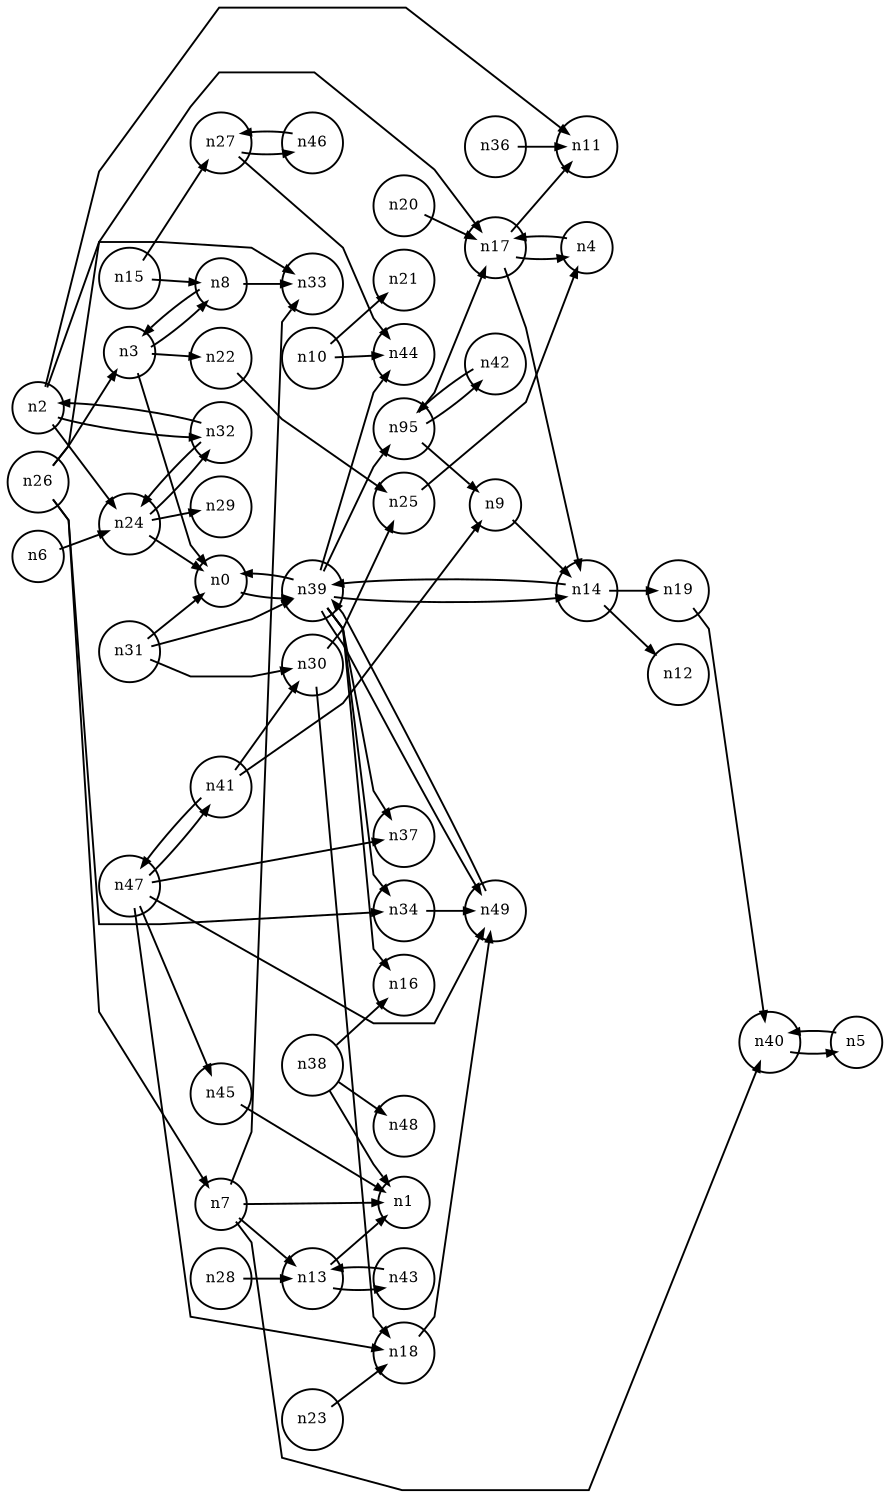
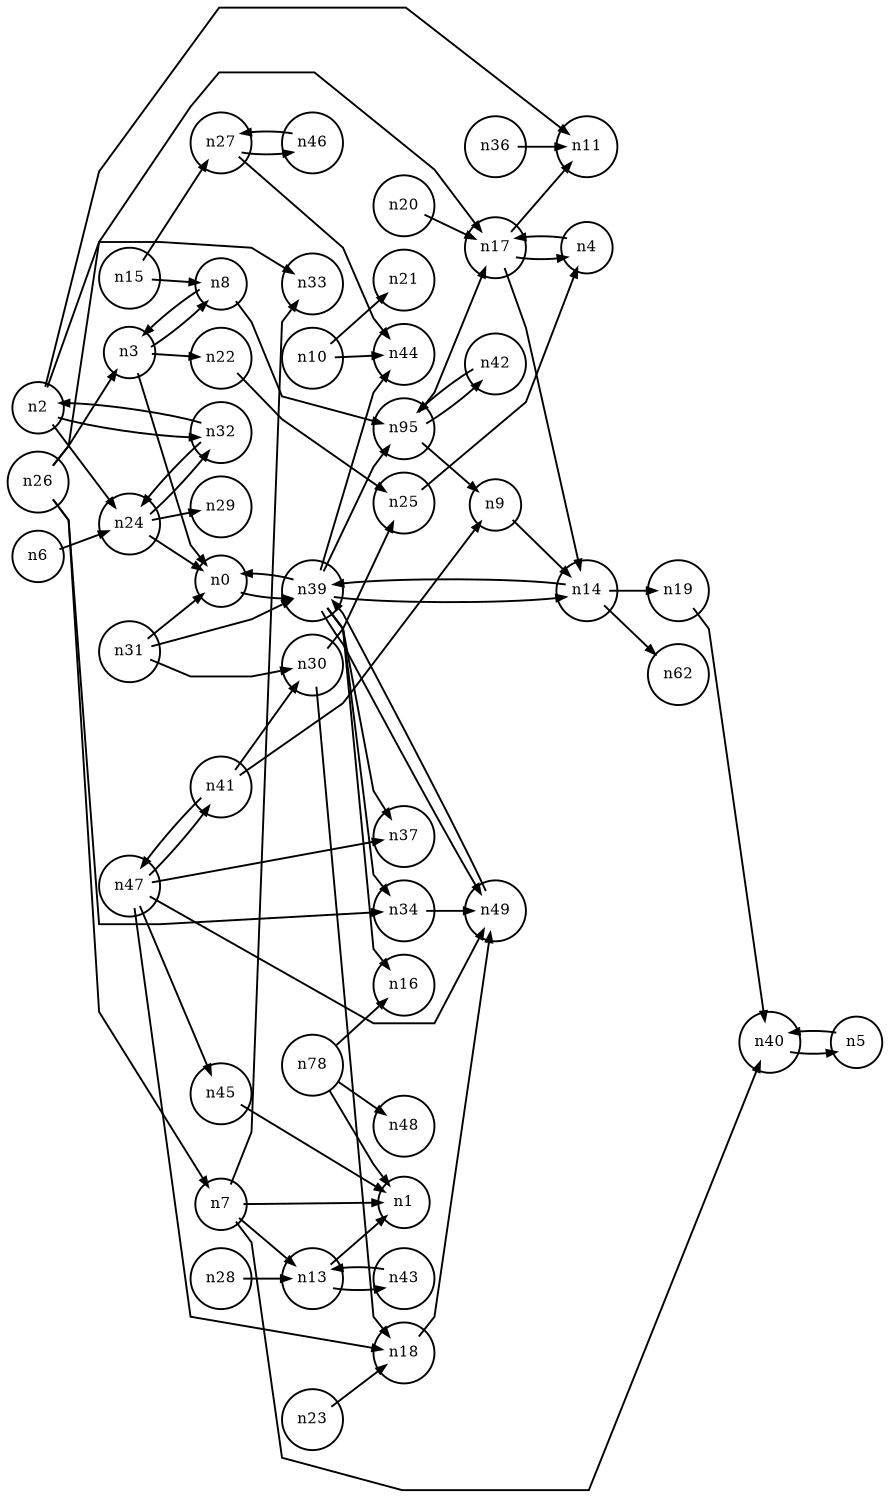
(262, 284) -> (295, 400)
(678, 675) -> (678, 675)
(313, 1065) -> (313, 1065)
